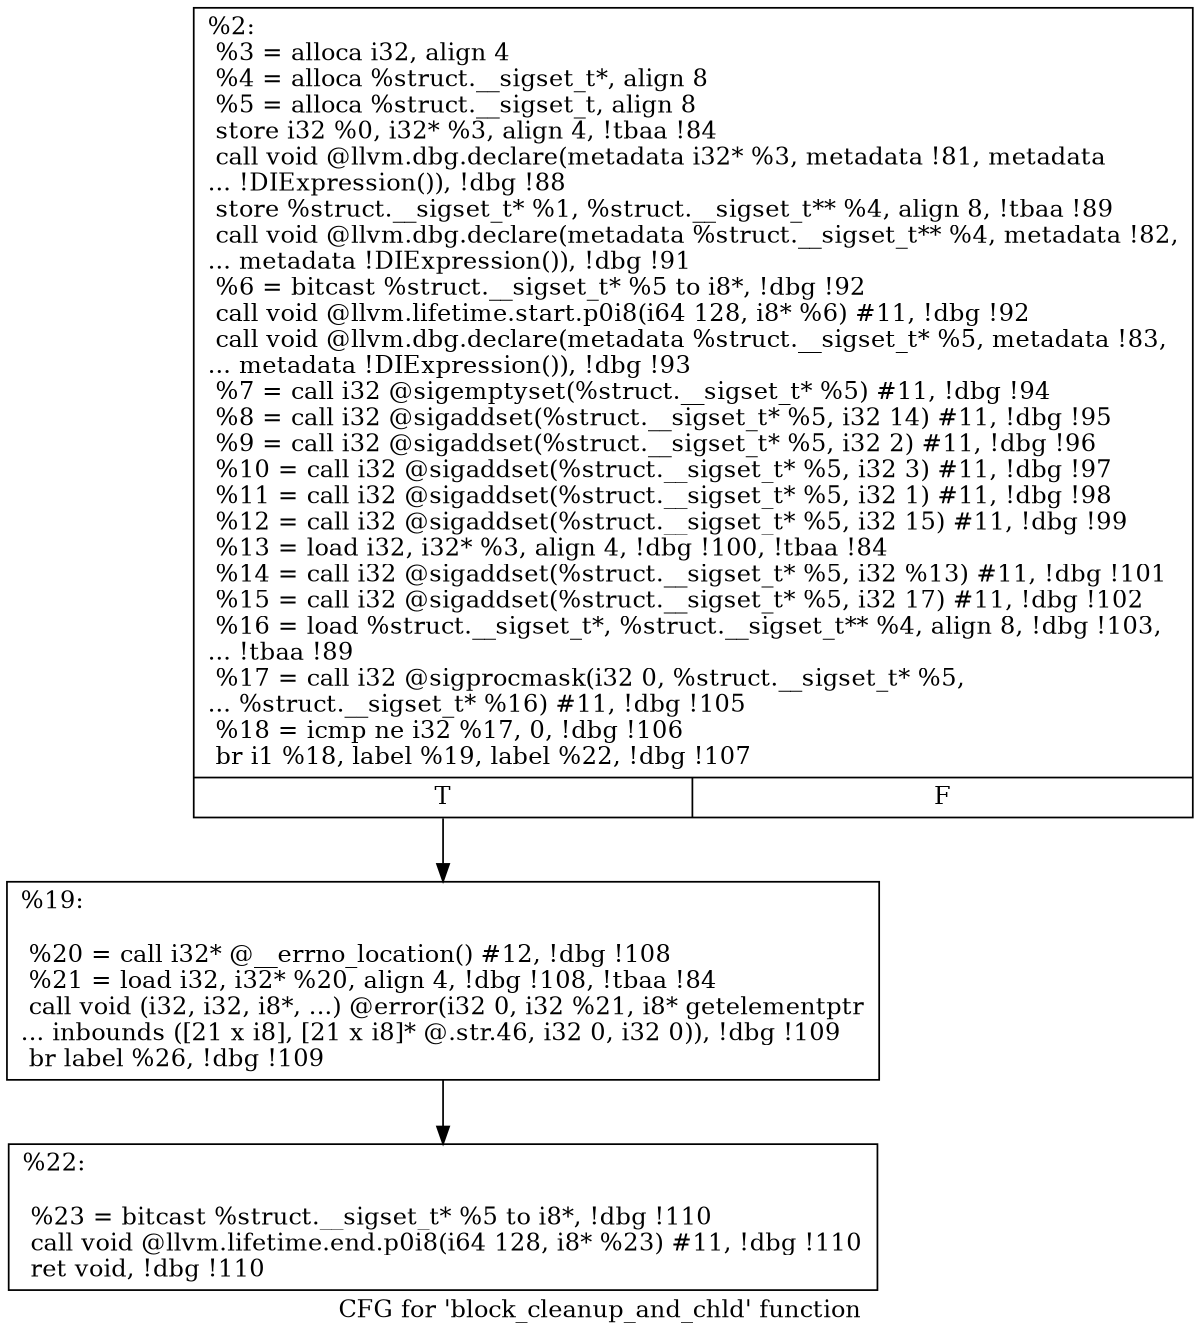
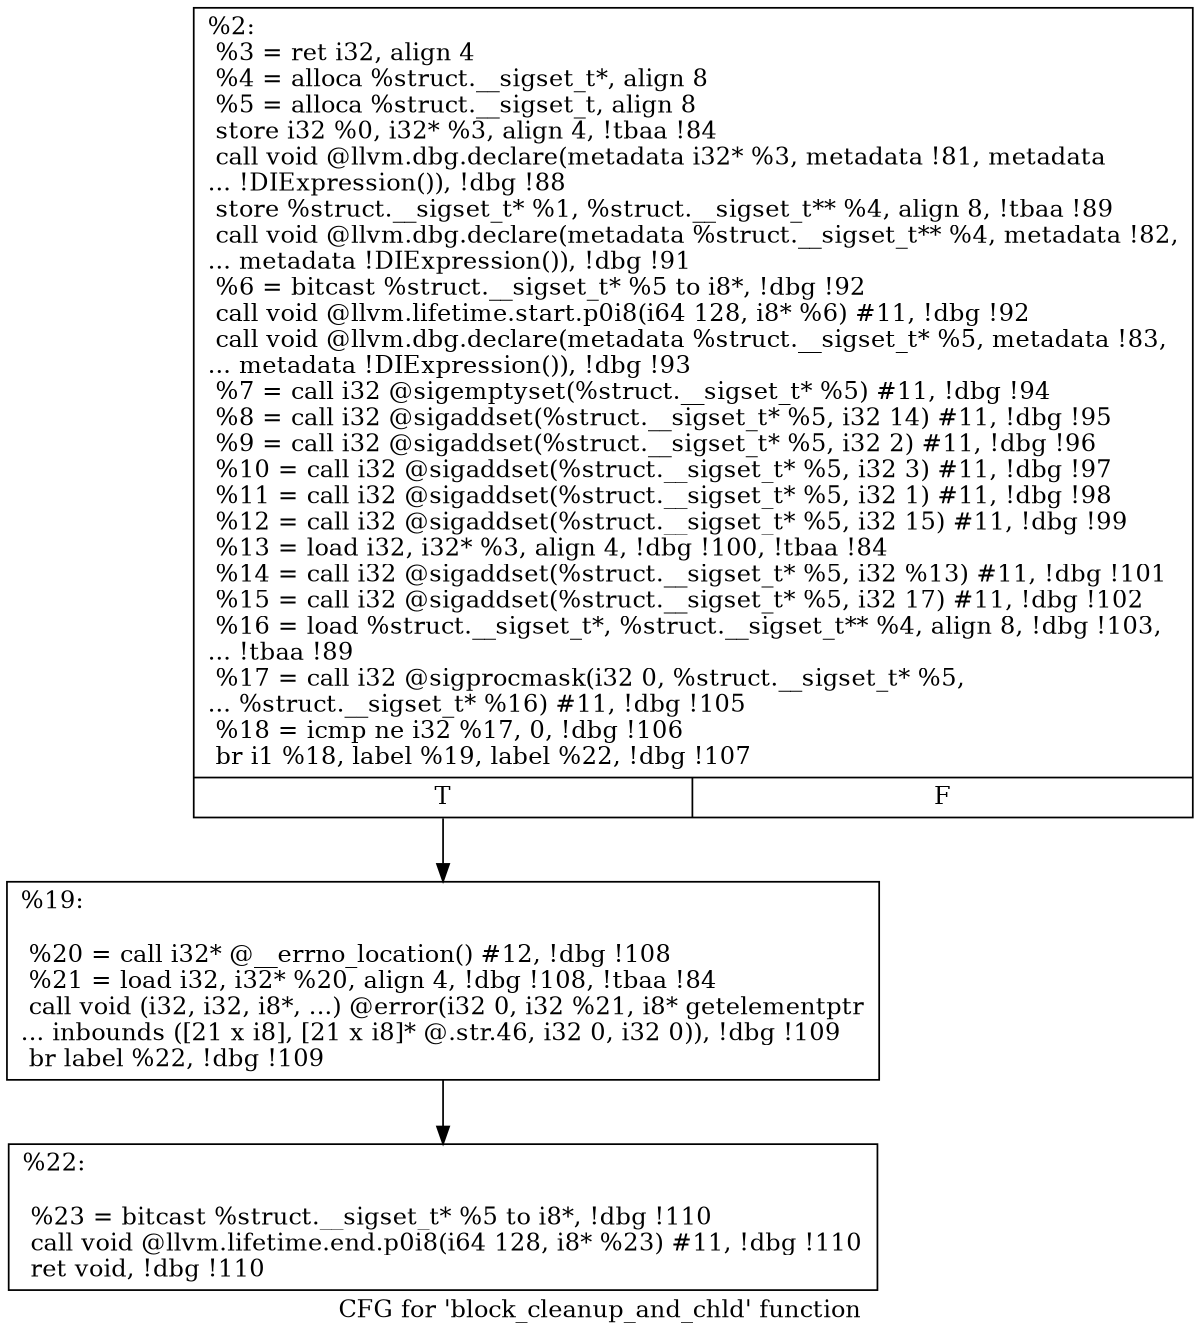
(360, 53) -> (341, 53)
(173, 1059) -> (173, 1059)
